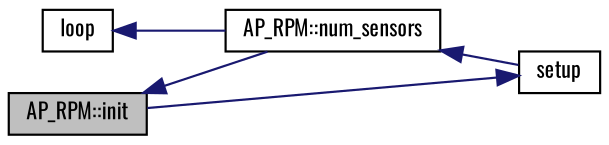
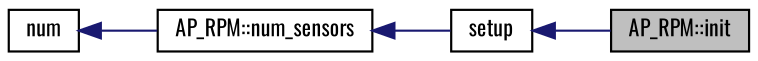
(78, 31) -> (44, 31)
(216, 69) -> none
